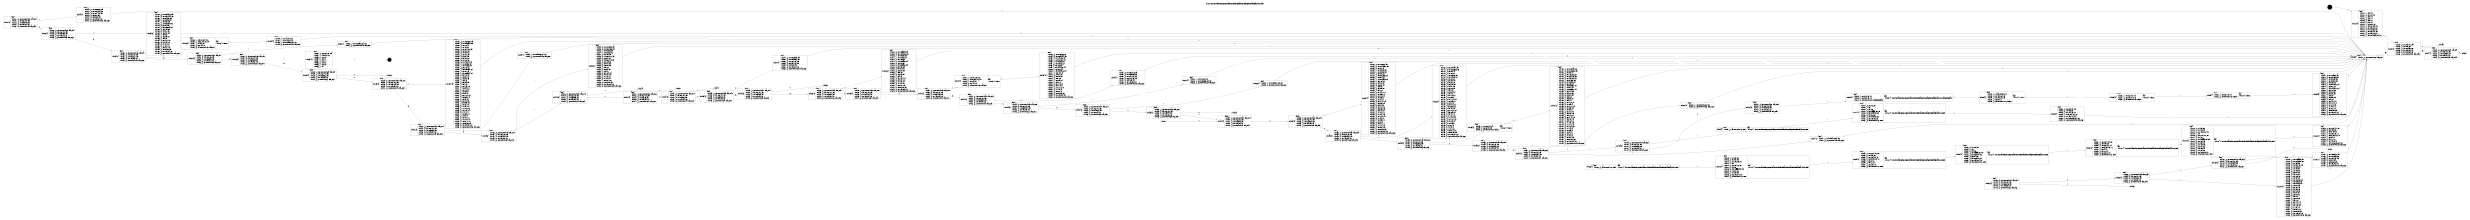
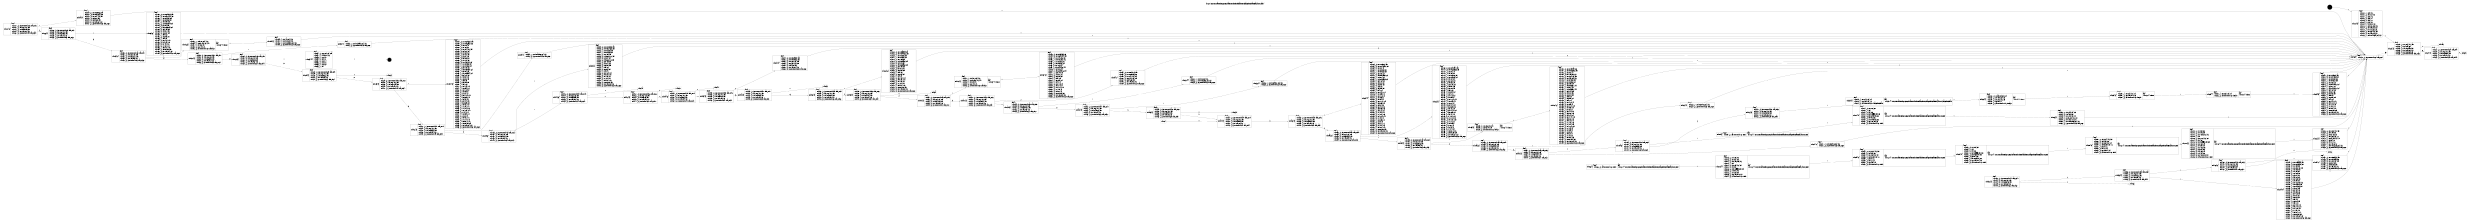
none -> (934, 93)
